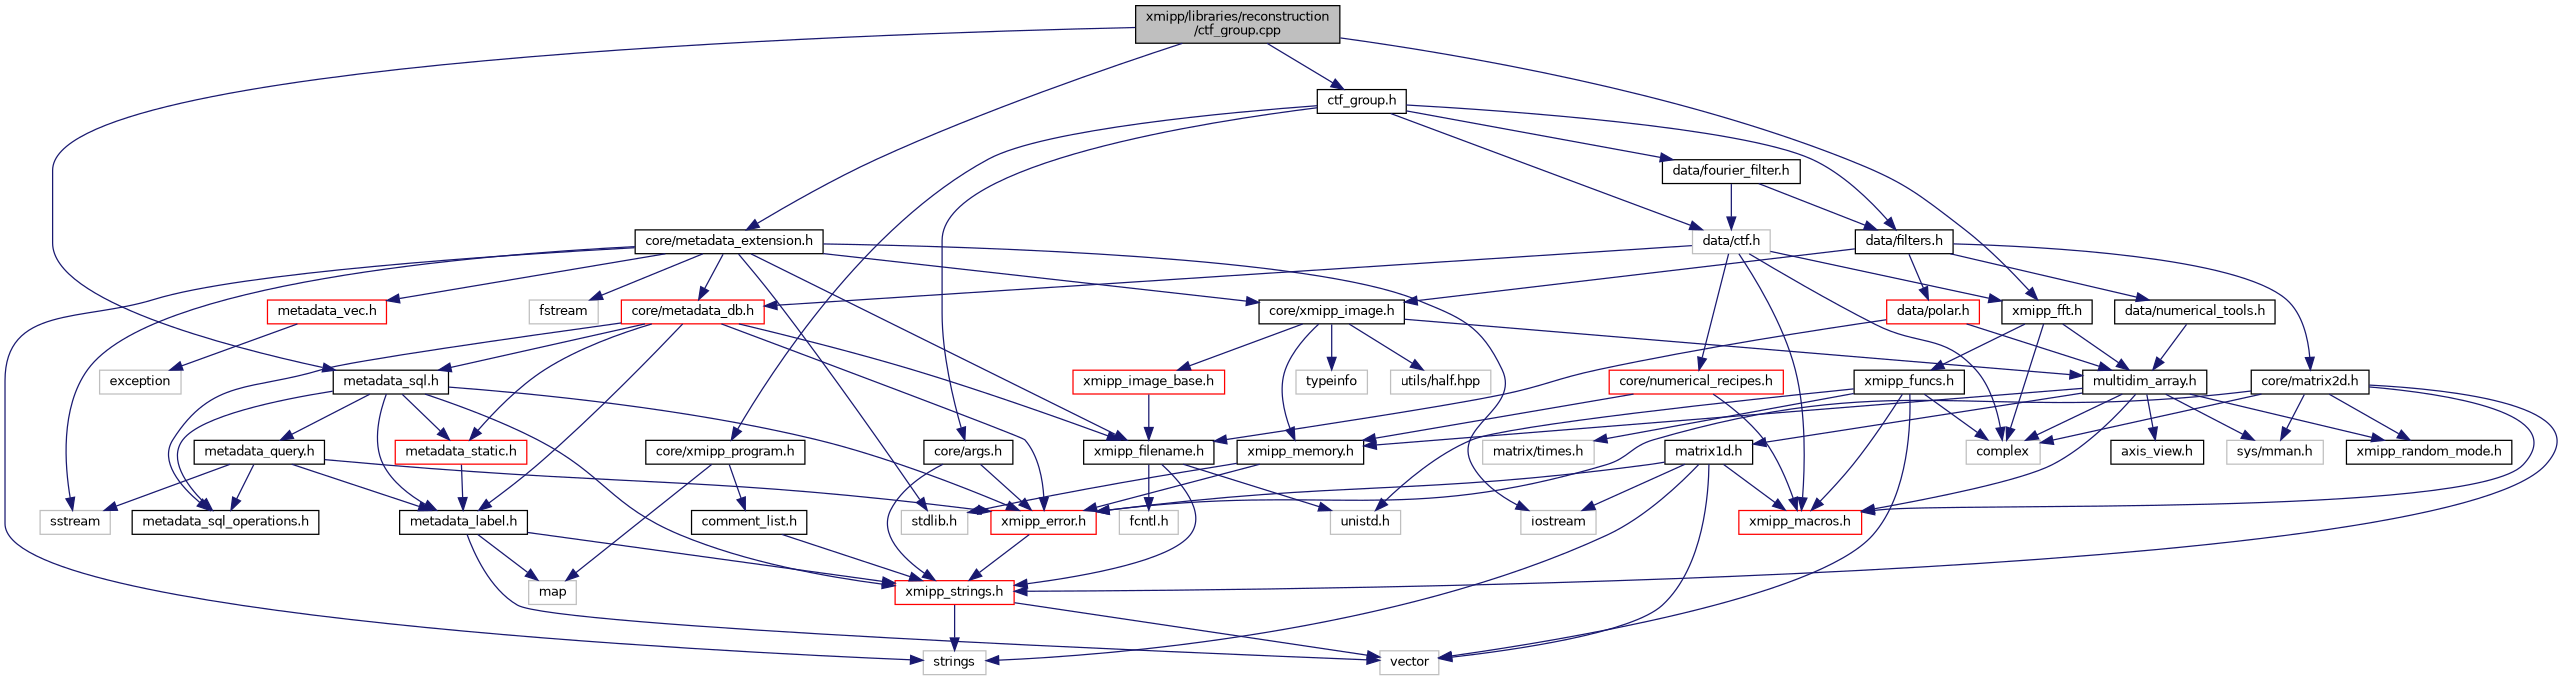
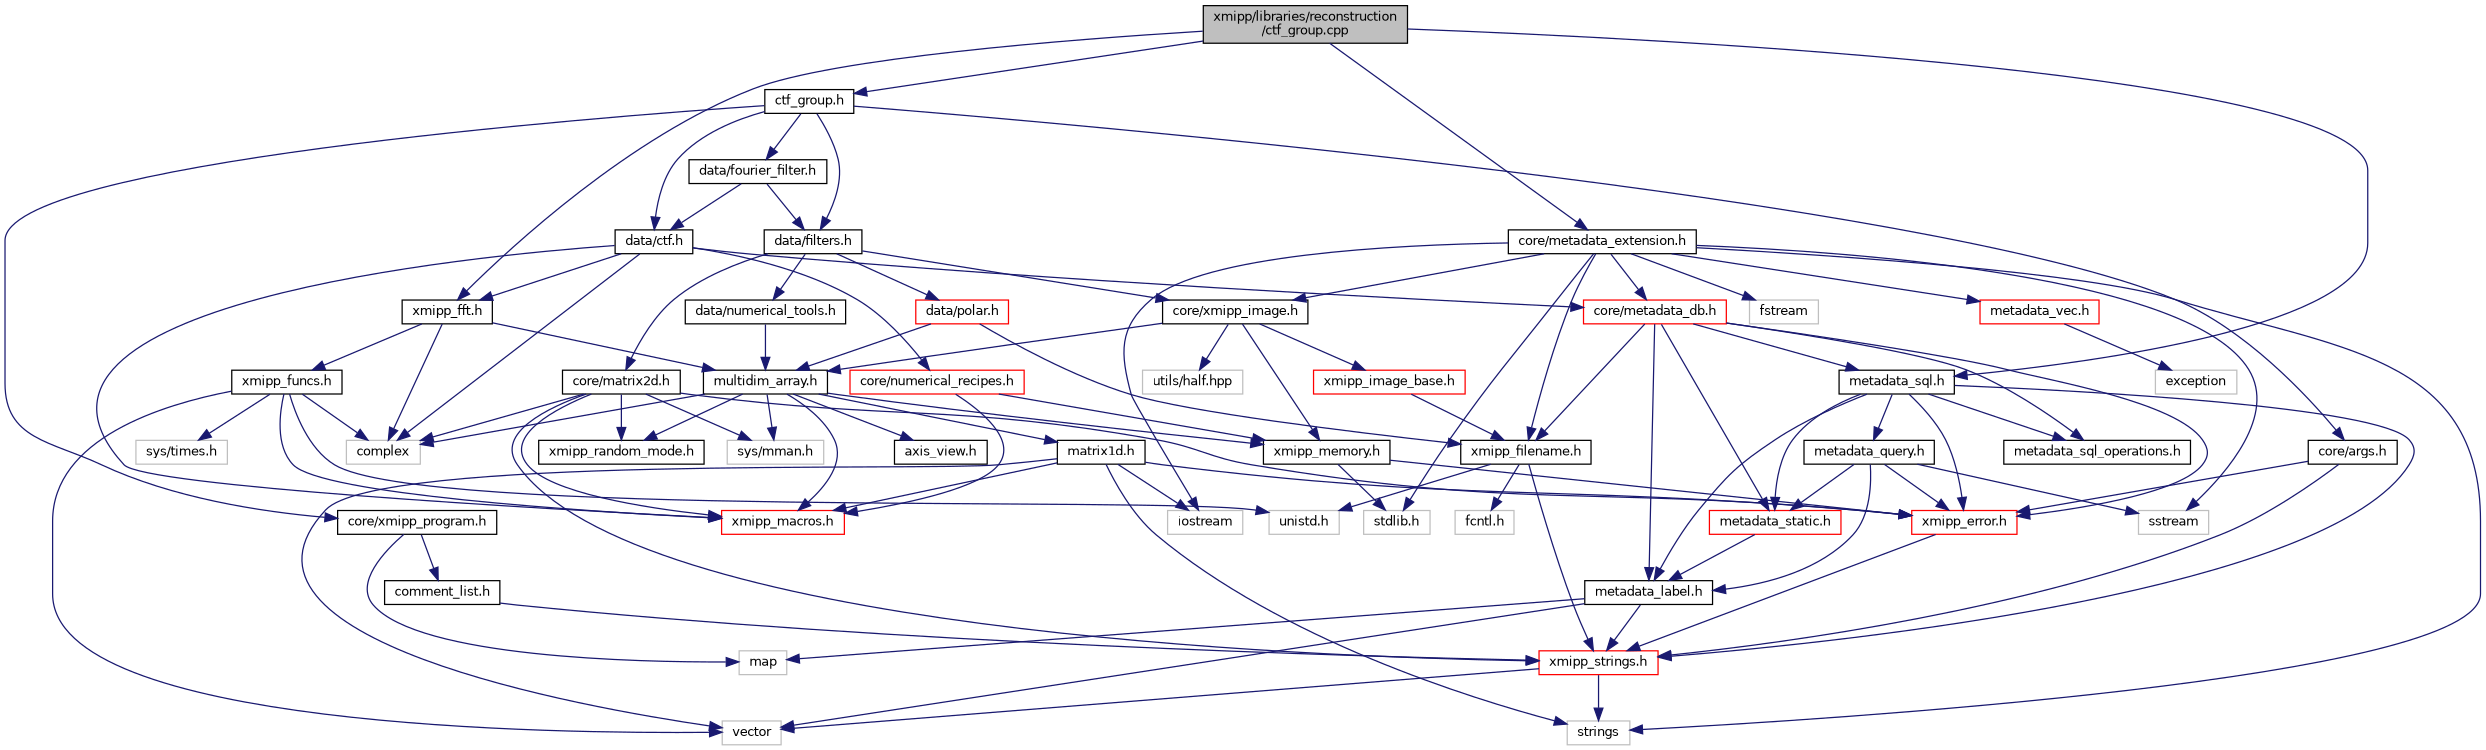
(1731, 242) -> (654, 242)
(1332, 382) -> none
(1538, 452) -> (182, 452)
(245, 482) -> (1827, 483)
